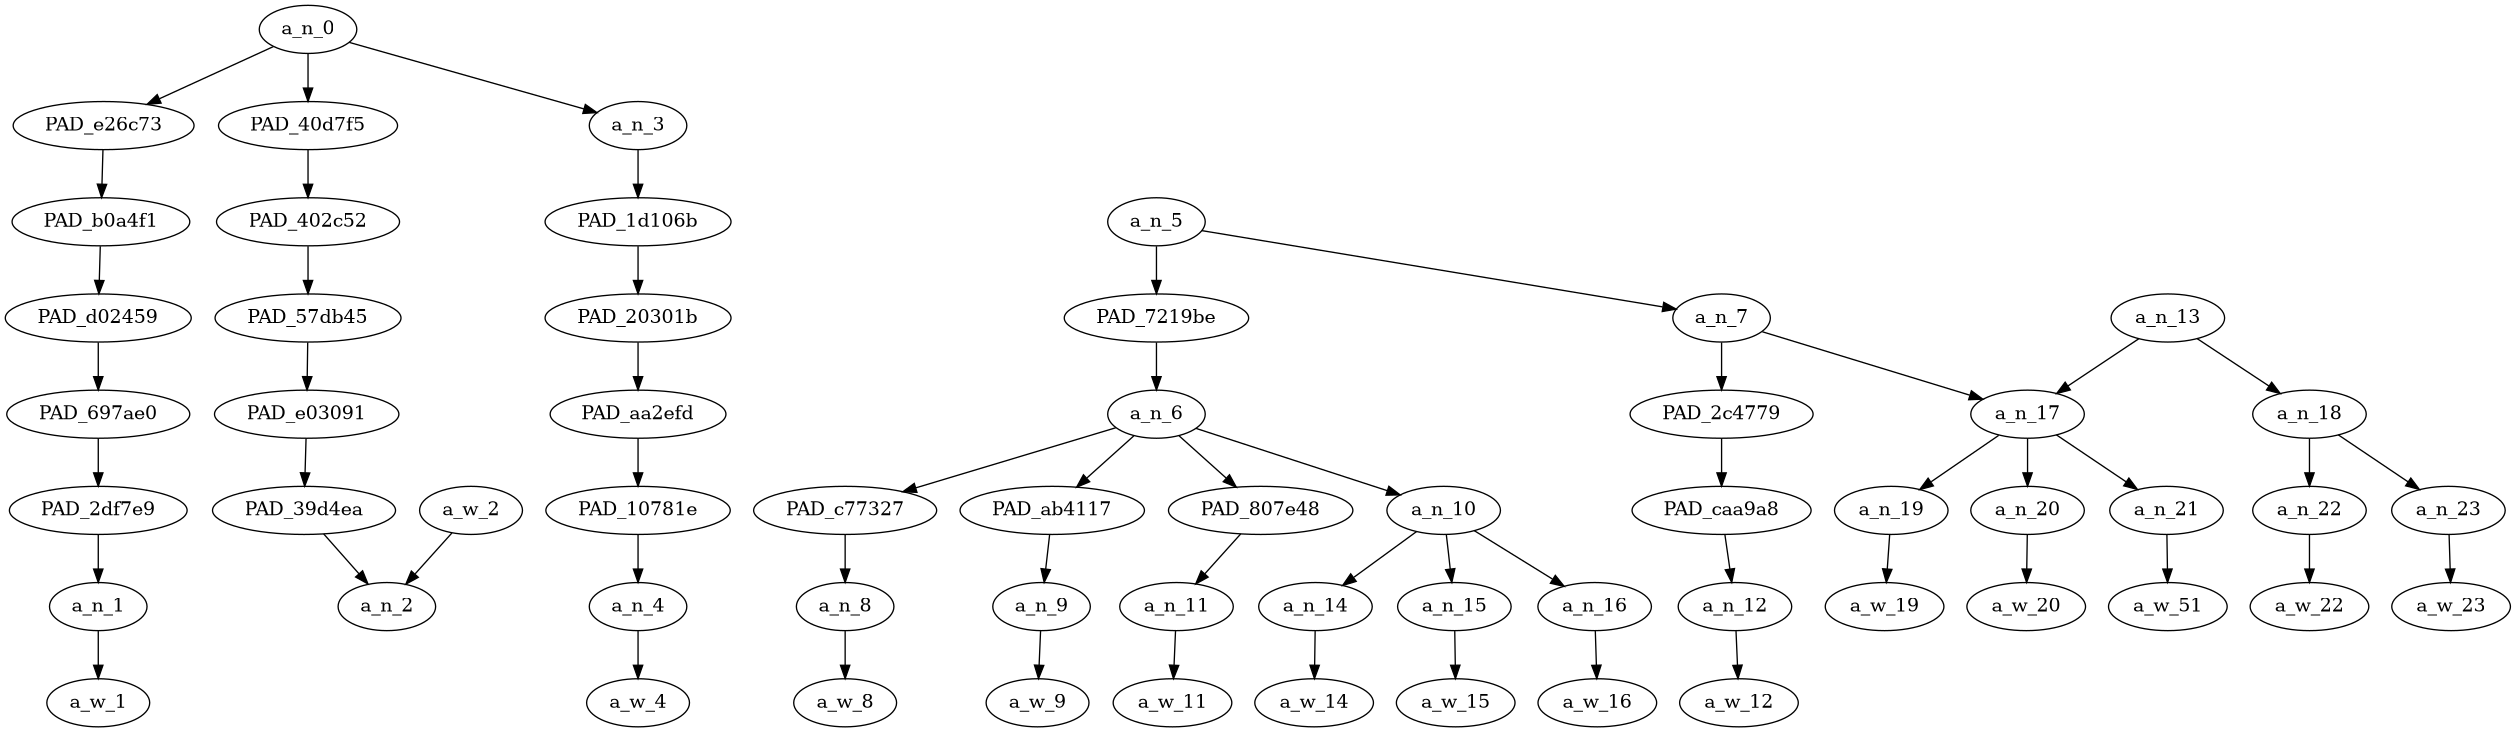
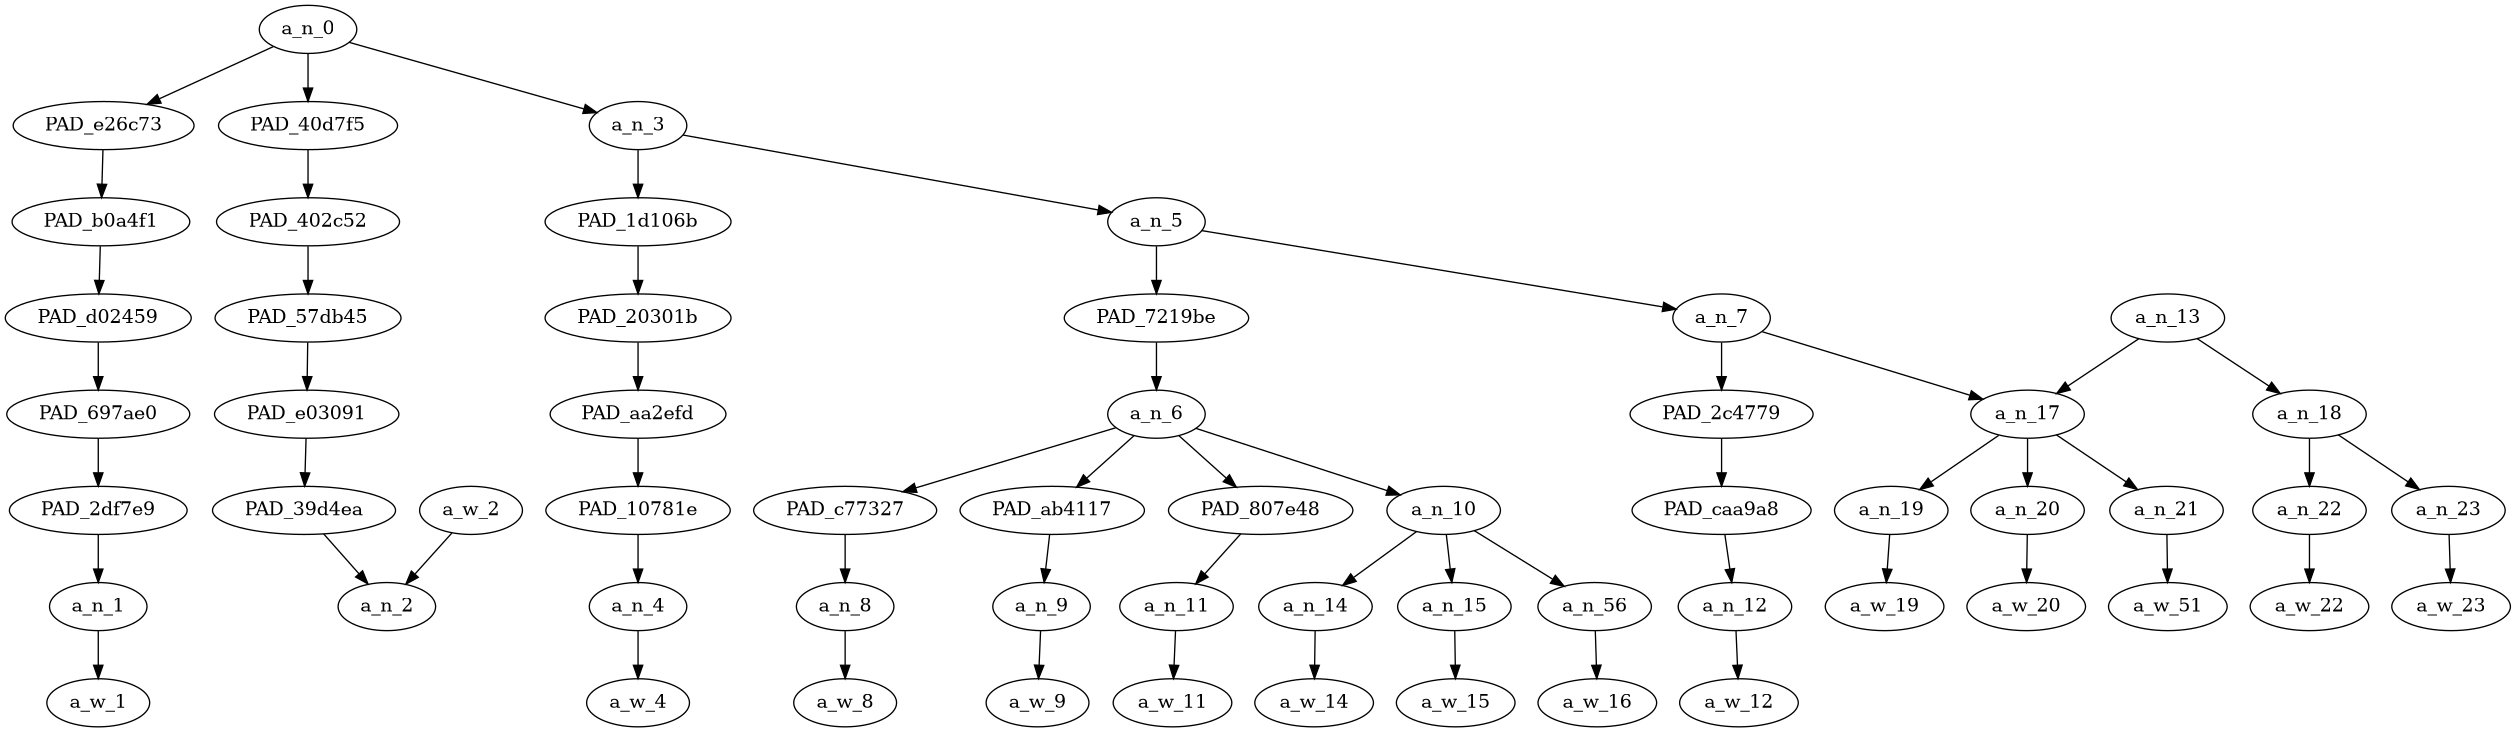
none -> (891, 172)
(1595, 607) -> (1595, 607)
